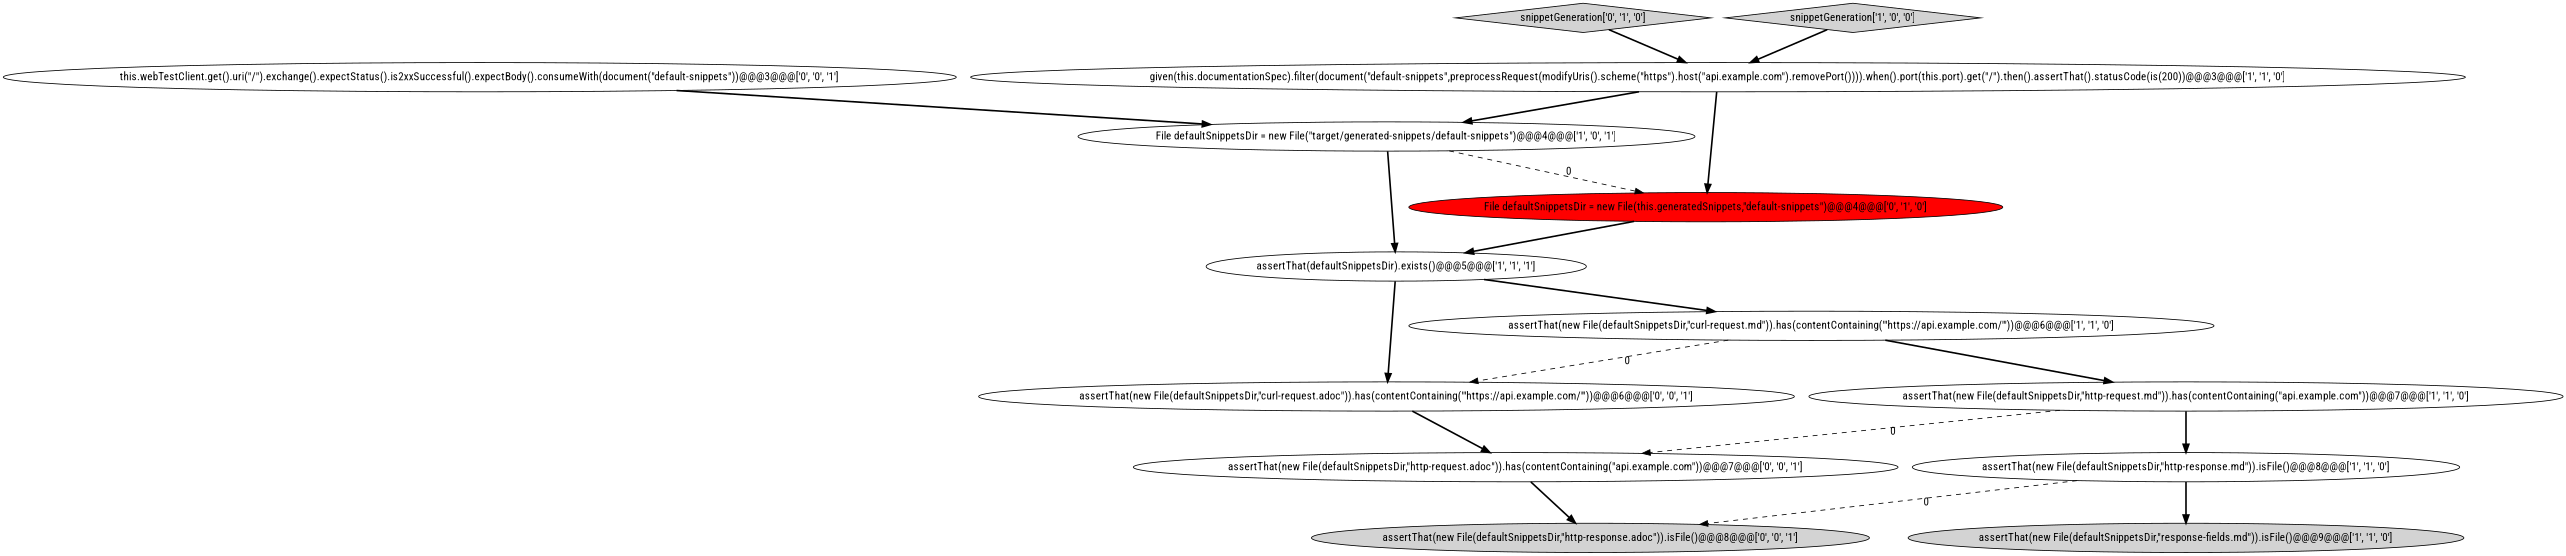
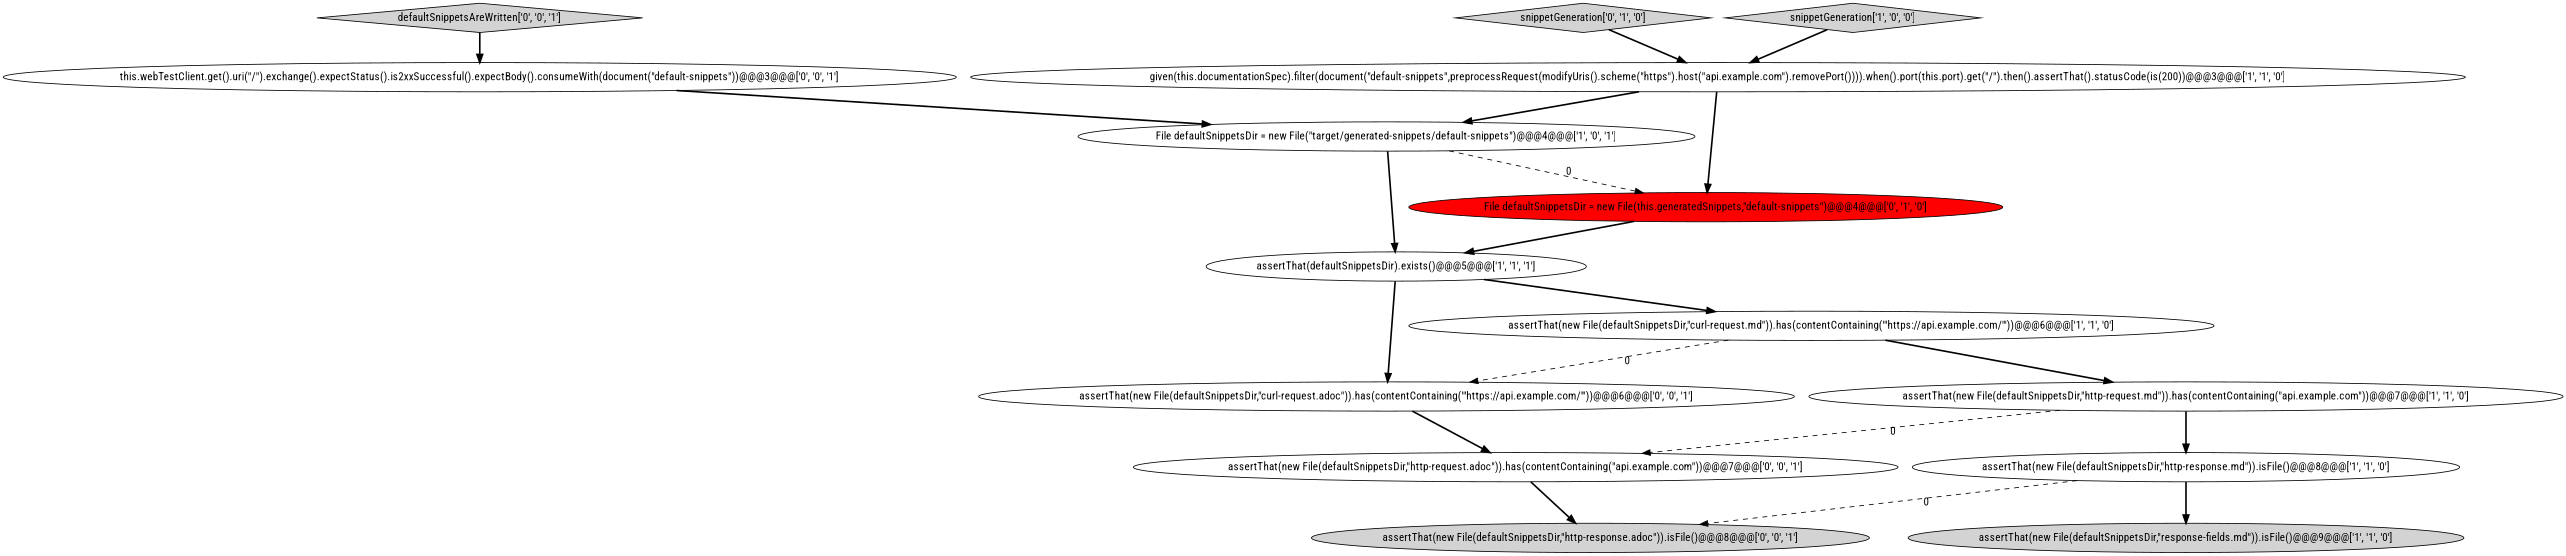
none -> (480, 18)
